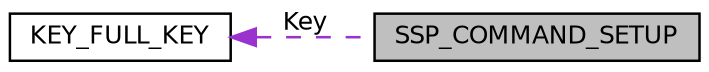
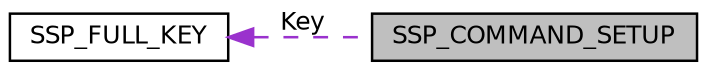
(120, 37) -> (119, 37)
